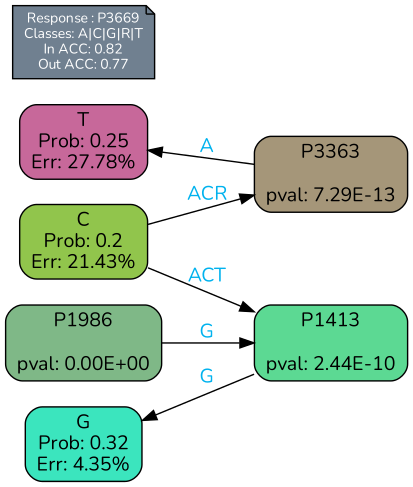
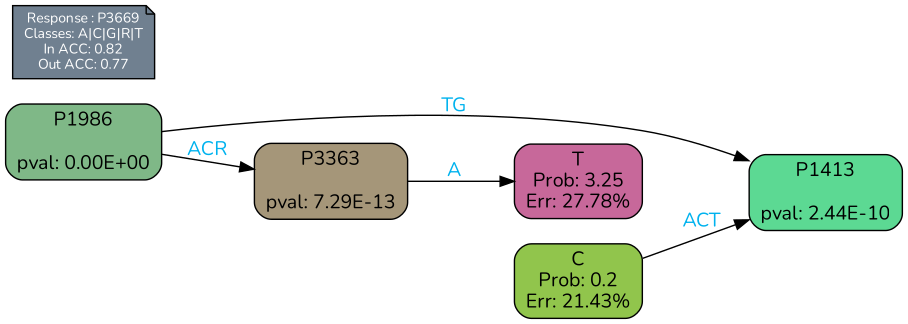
(84, 142) -> (578, 181)
(194, 212) -> (201, 161)
(207, 332) -> (455, 106)
(84, 444) -> none
